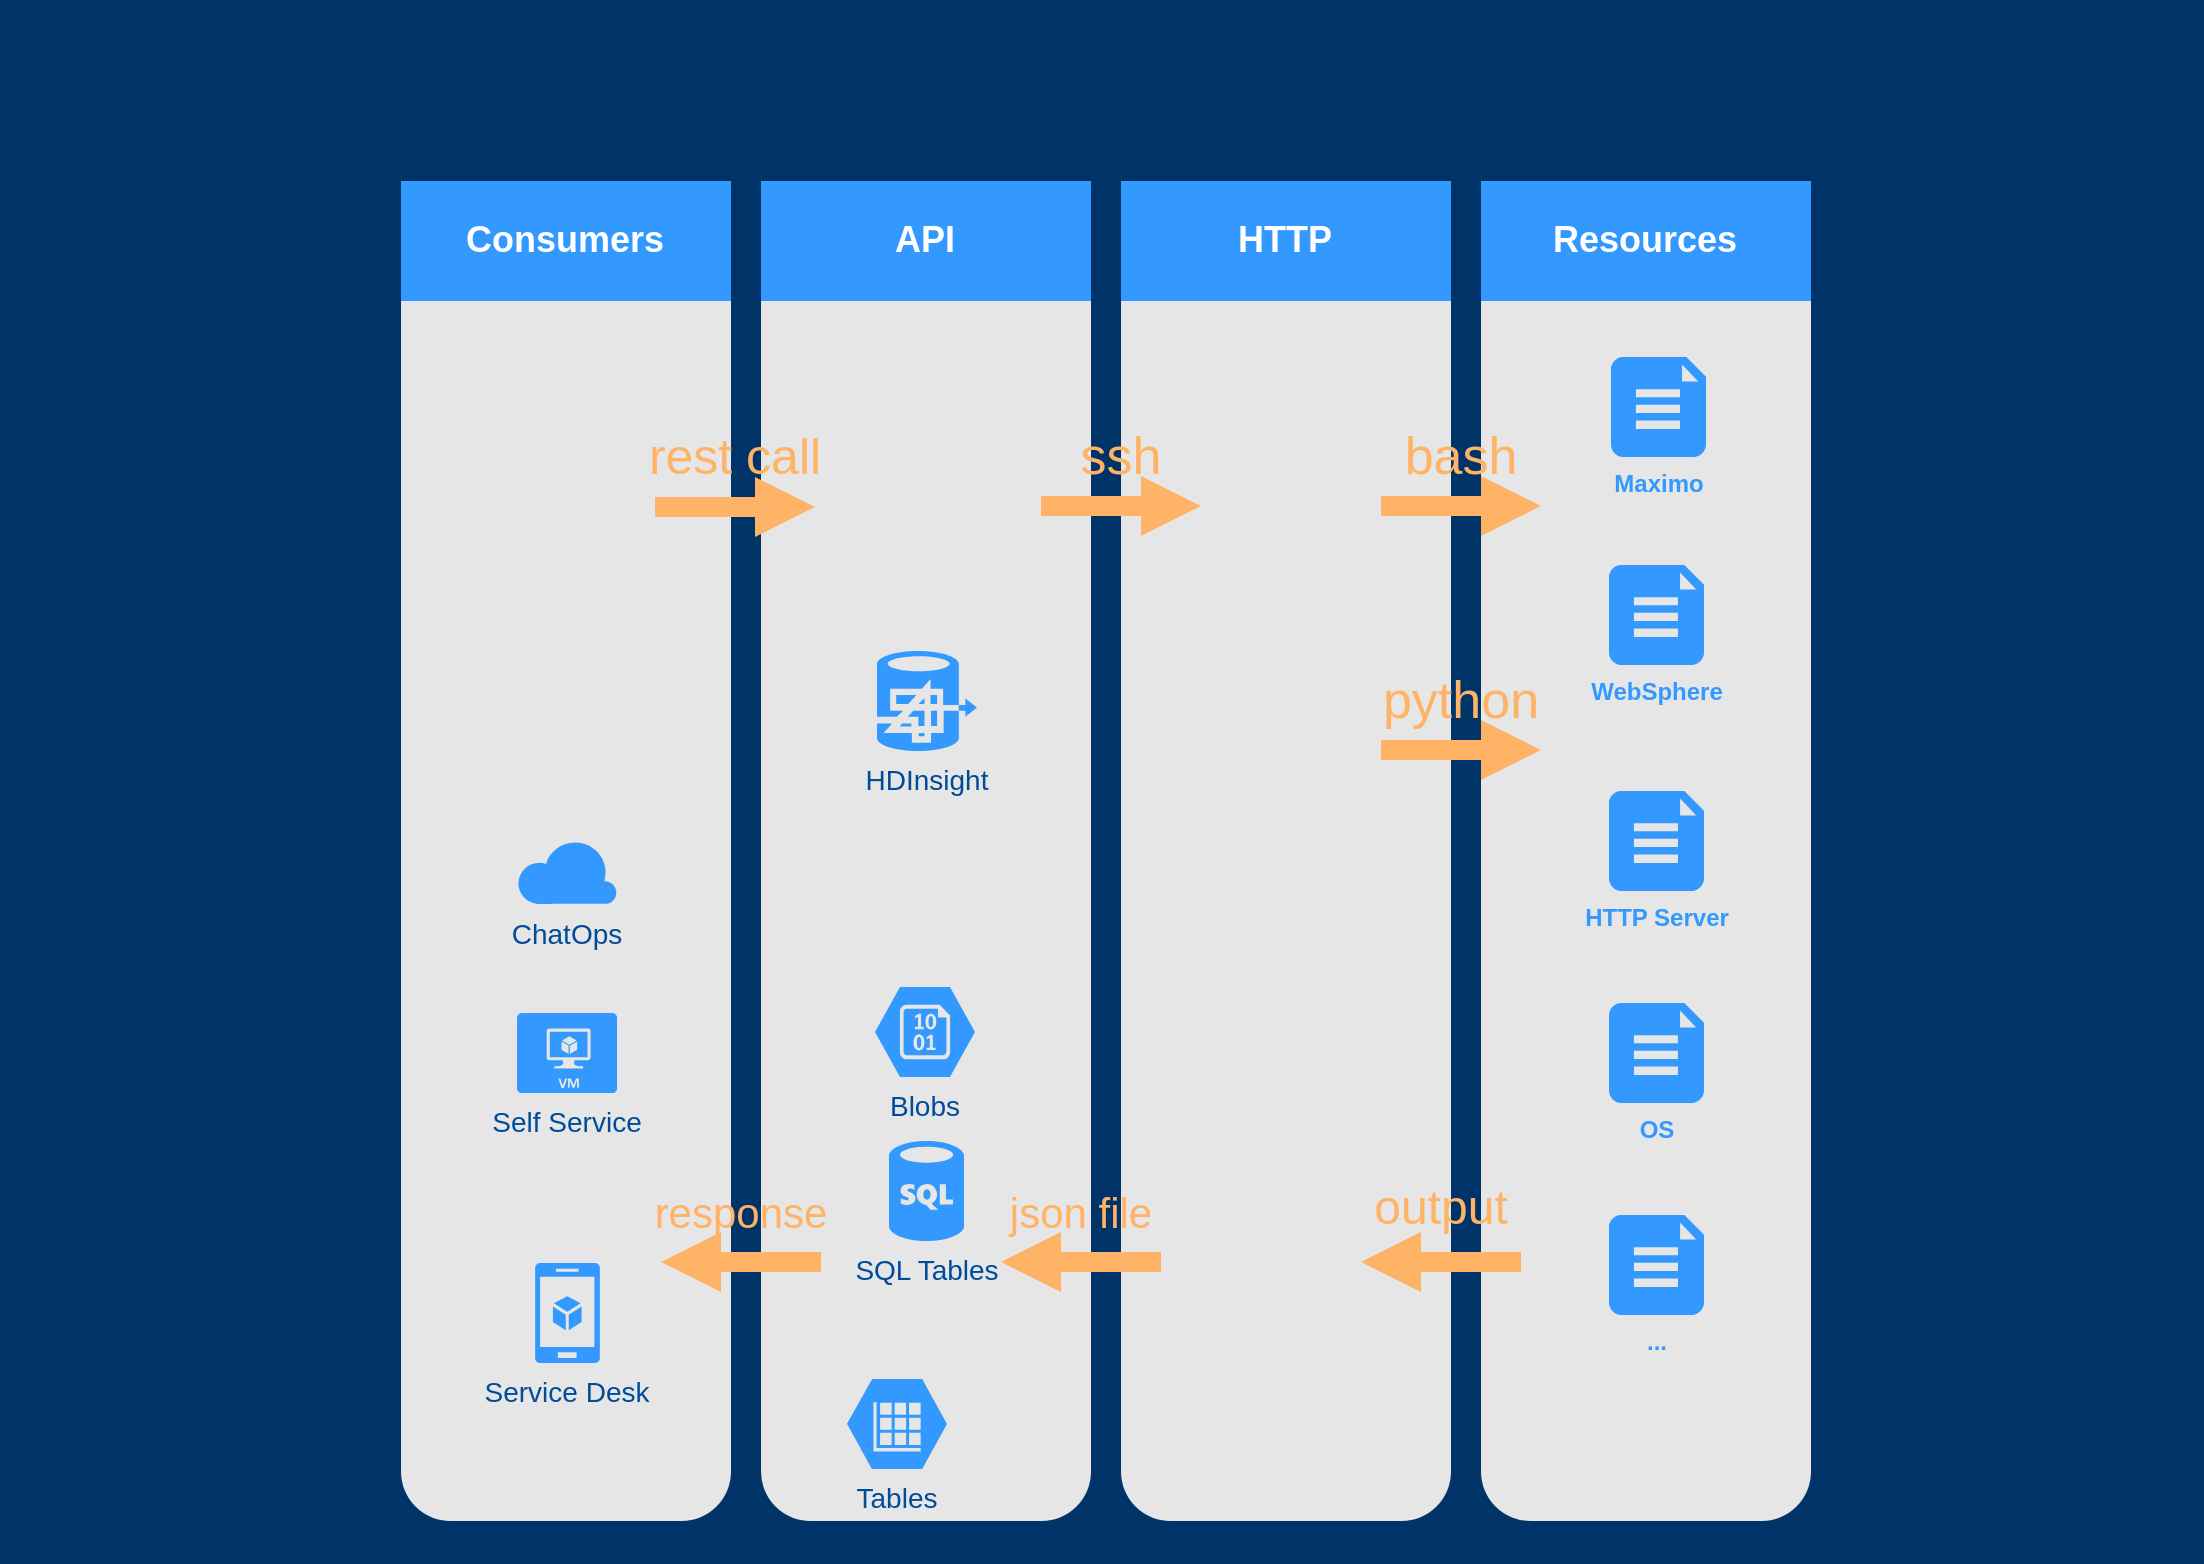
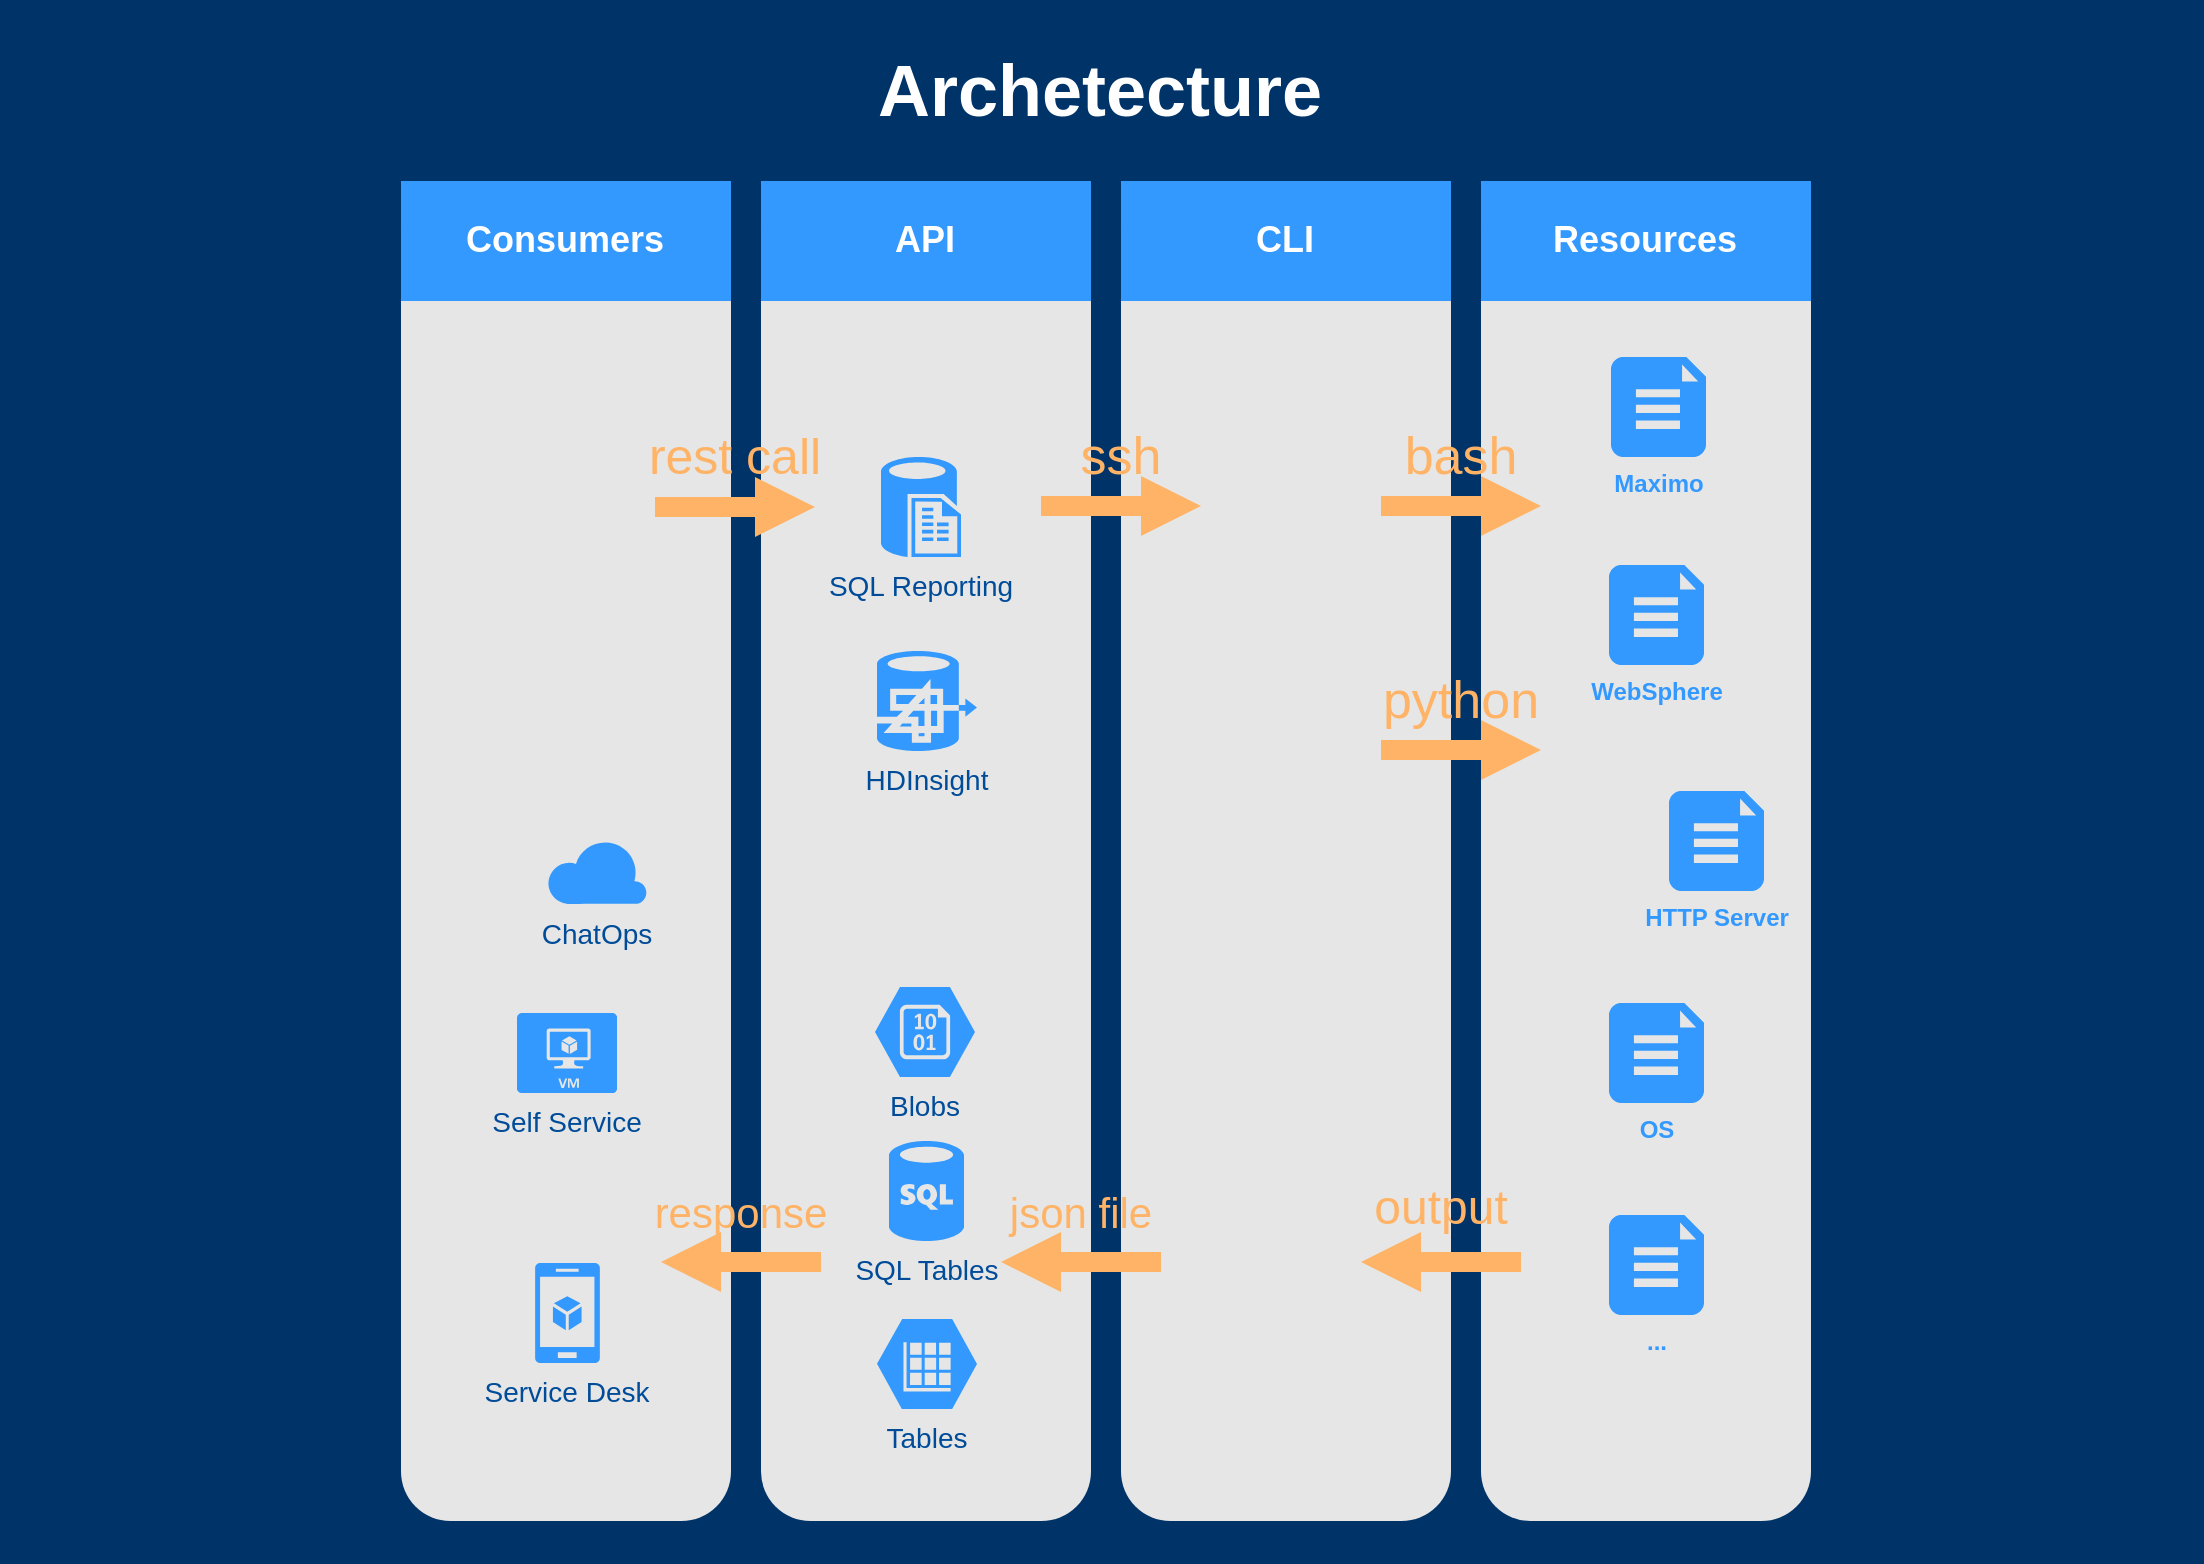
none -> (1101, 91)
(1286, 241) -> (1286, 241)
none -> (921, 507)
(1657, 841) -> (1717, 841)
(567, 872) -> (597, 872)
(897, 1424) -> (927, 1364)
